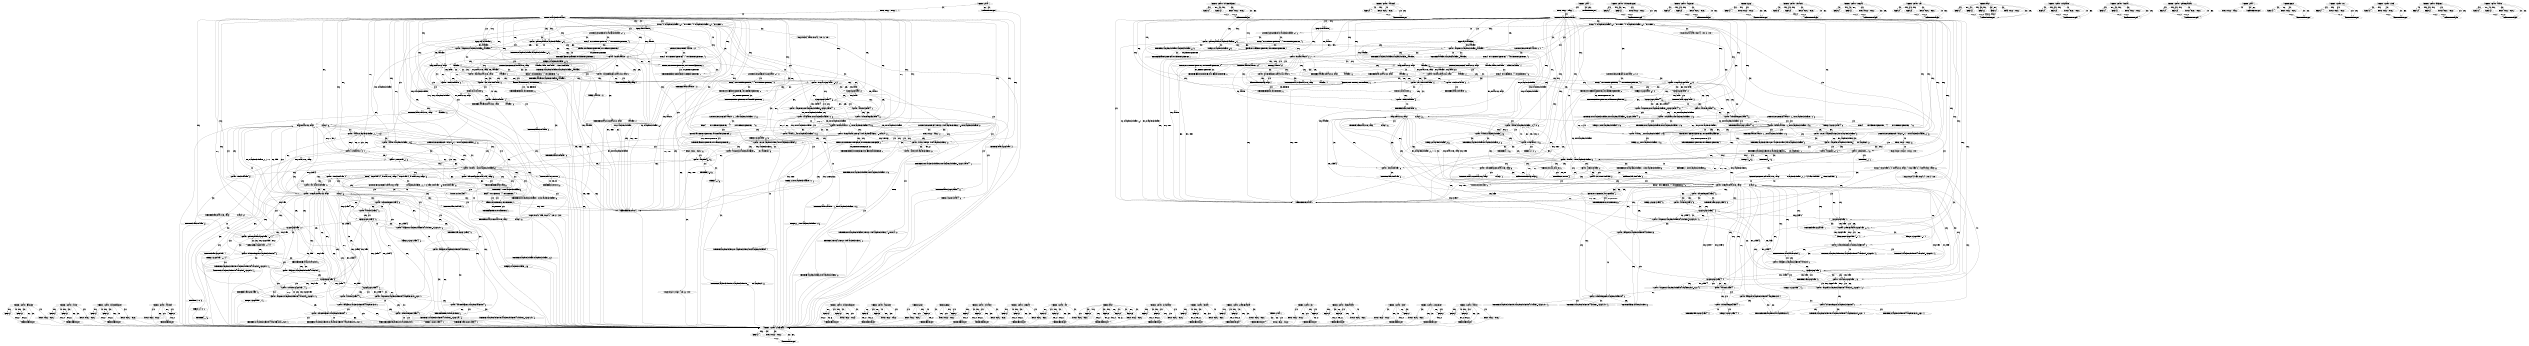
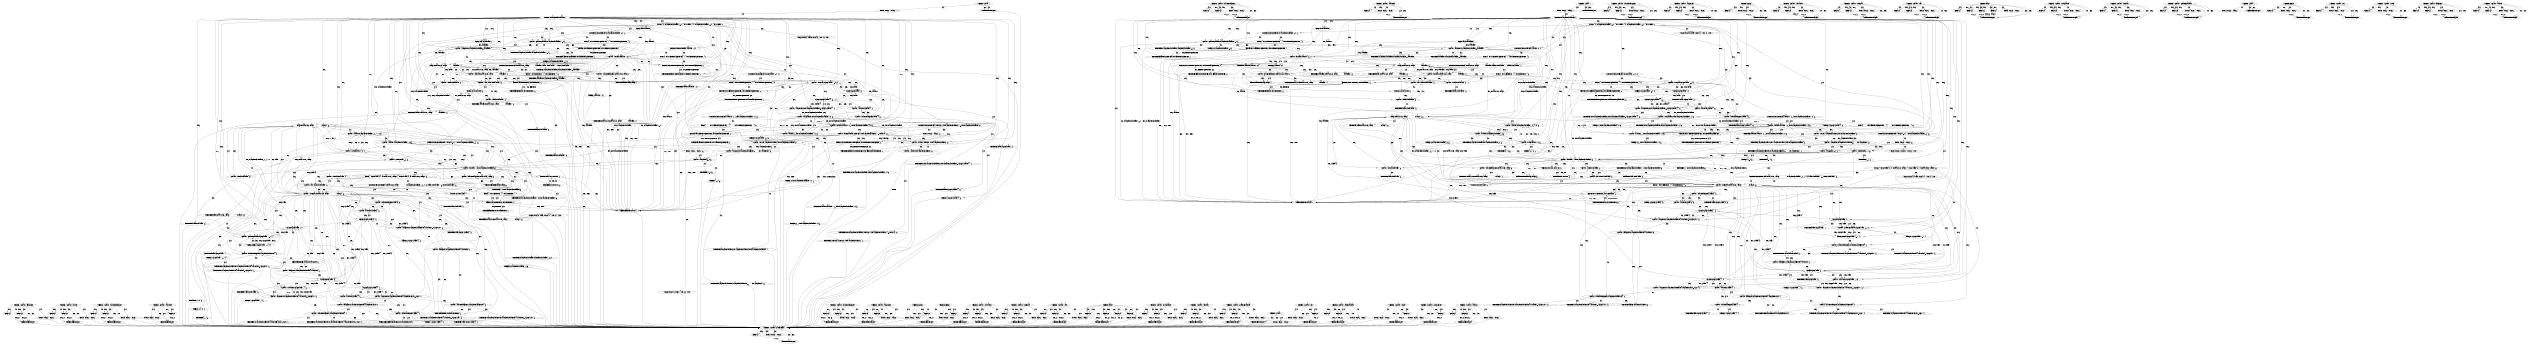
(928, 147) -> (928, 147)
(819, 275) -> none
